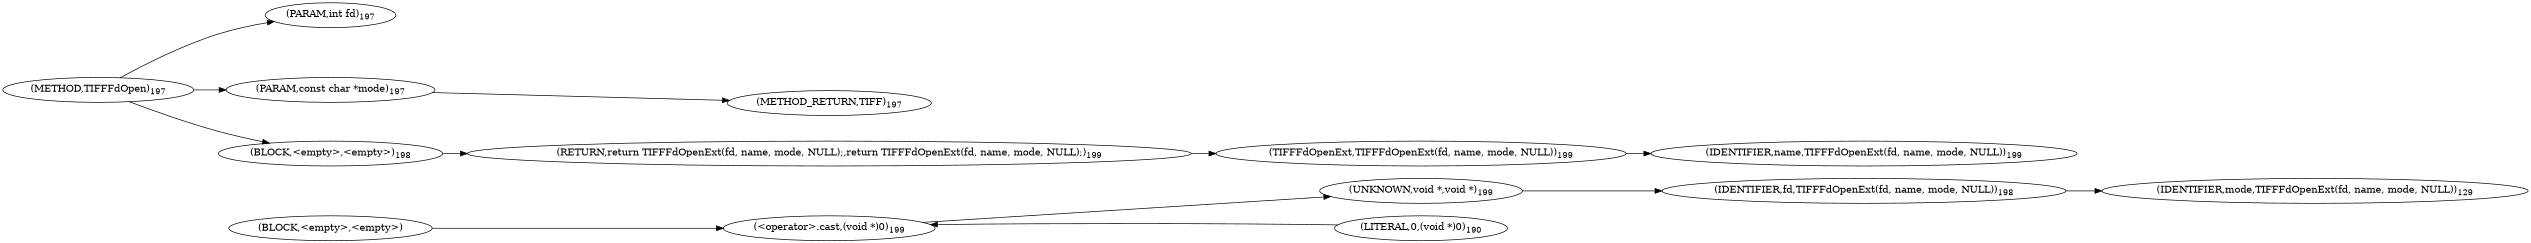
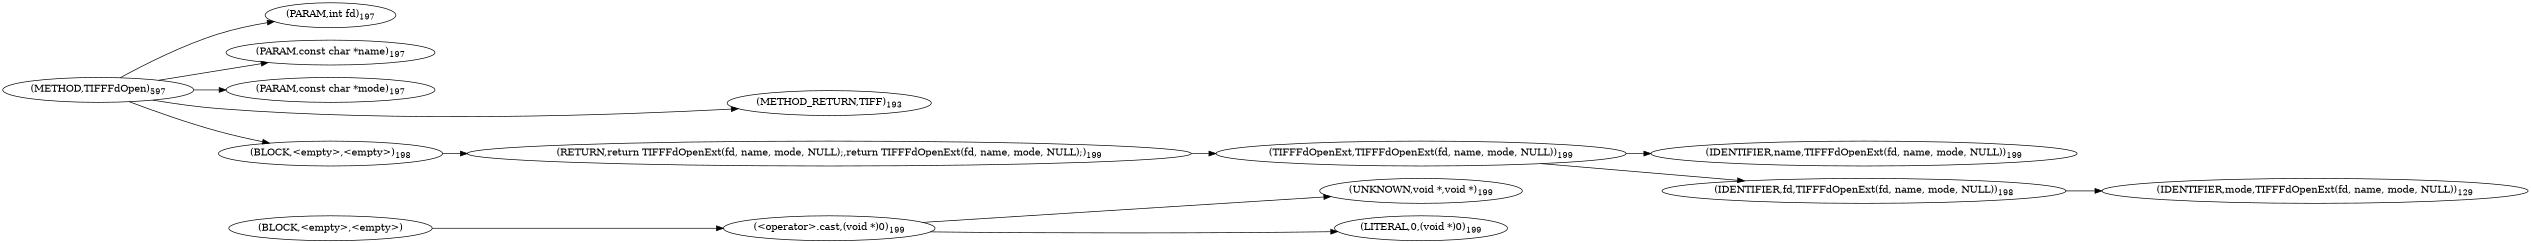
none -> (331, 53)
(158, 89) -> (158, 89)
(577, 96) -> (442, 117)
(894, 102) -> (894, 102)
(1588, 191) -> (1639, 172)
(1138, 224) -> (1131, 233)
(1474, 227) -> (1474, 227)
